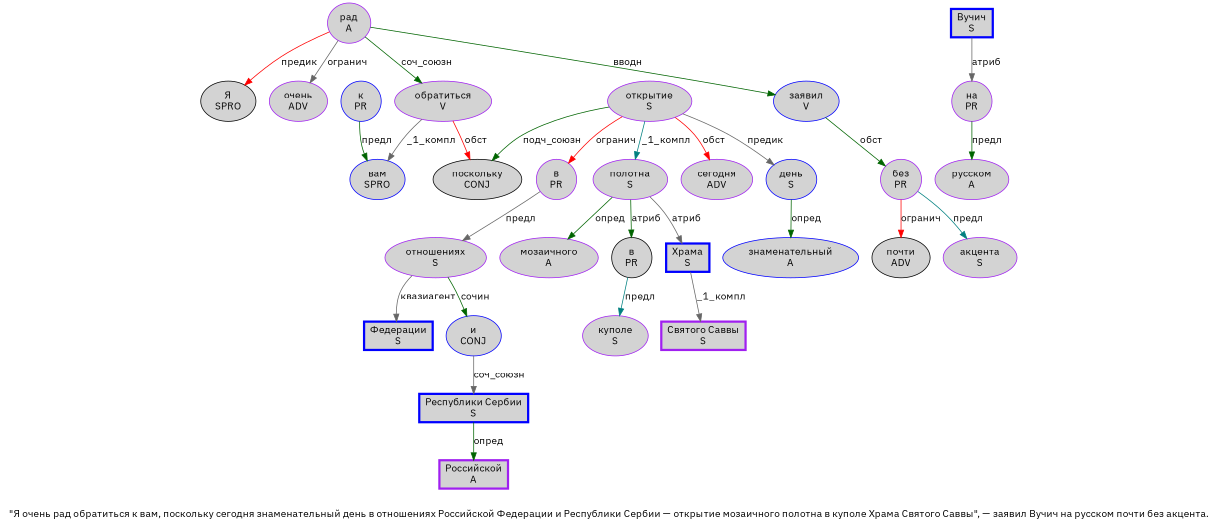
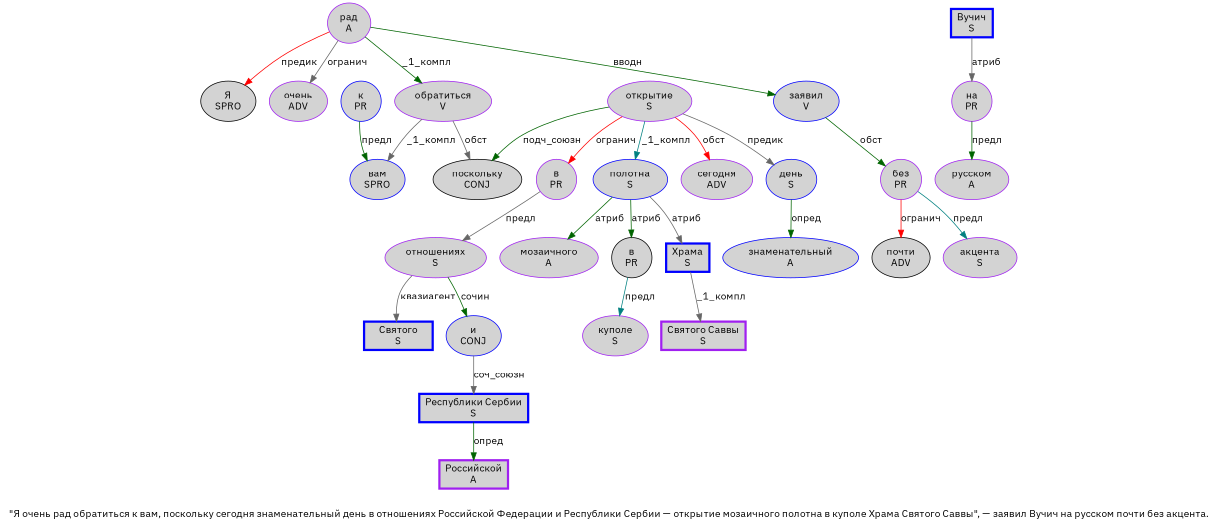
(427, 62) -> (427, 62)
(460, 137) -> (460, 137)
(630, 179) -> (630, 179)
(610, 219) -> (610, 219)
(398, 336) -> (398, 336)
